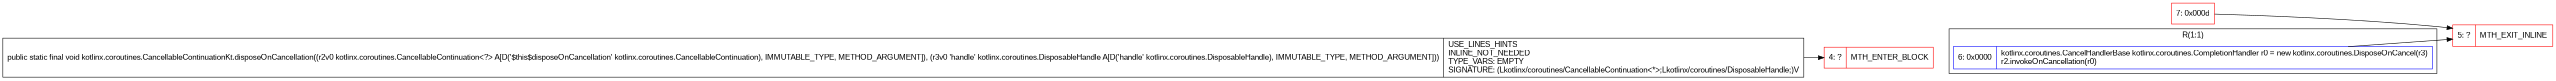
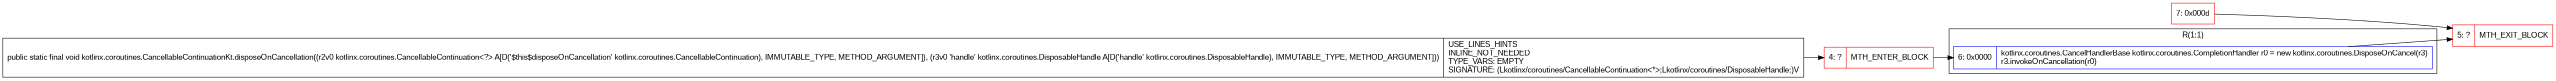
(2514, 35) -> (2514, 35)
none -> (1941, 58)
(2049, 62) -> (2049, 62)
